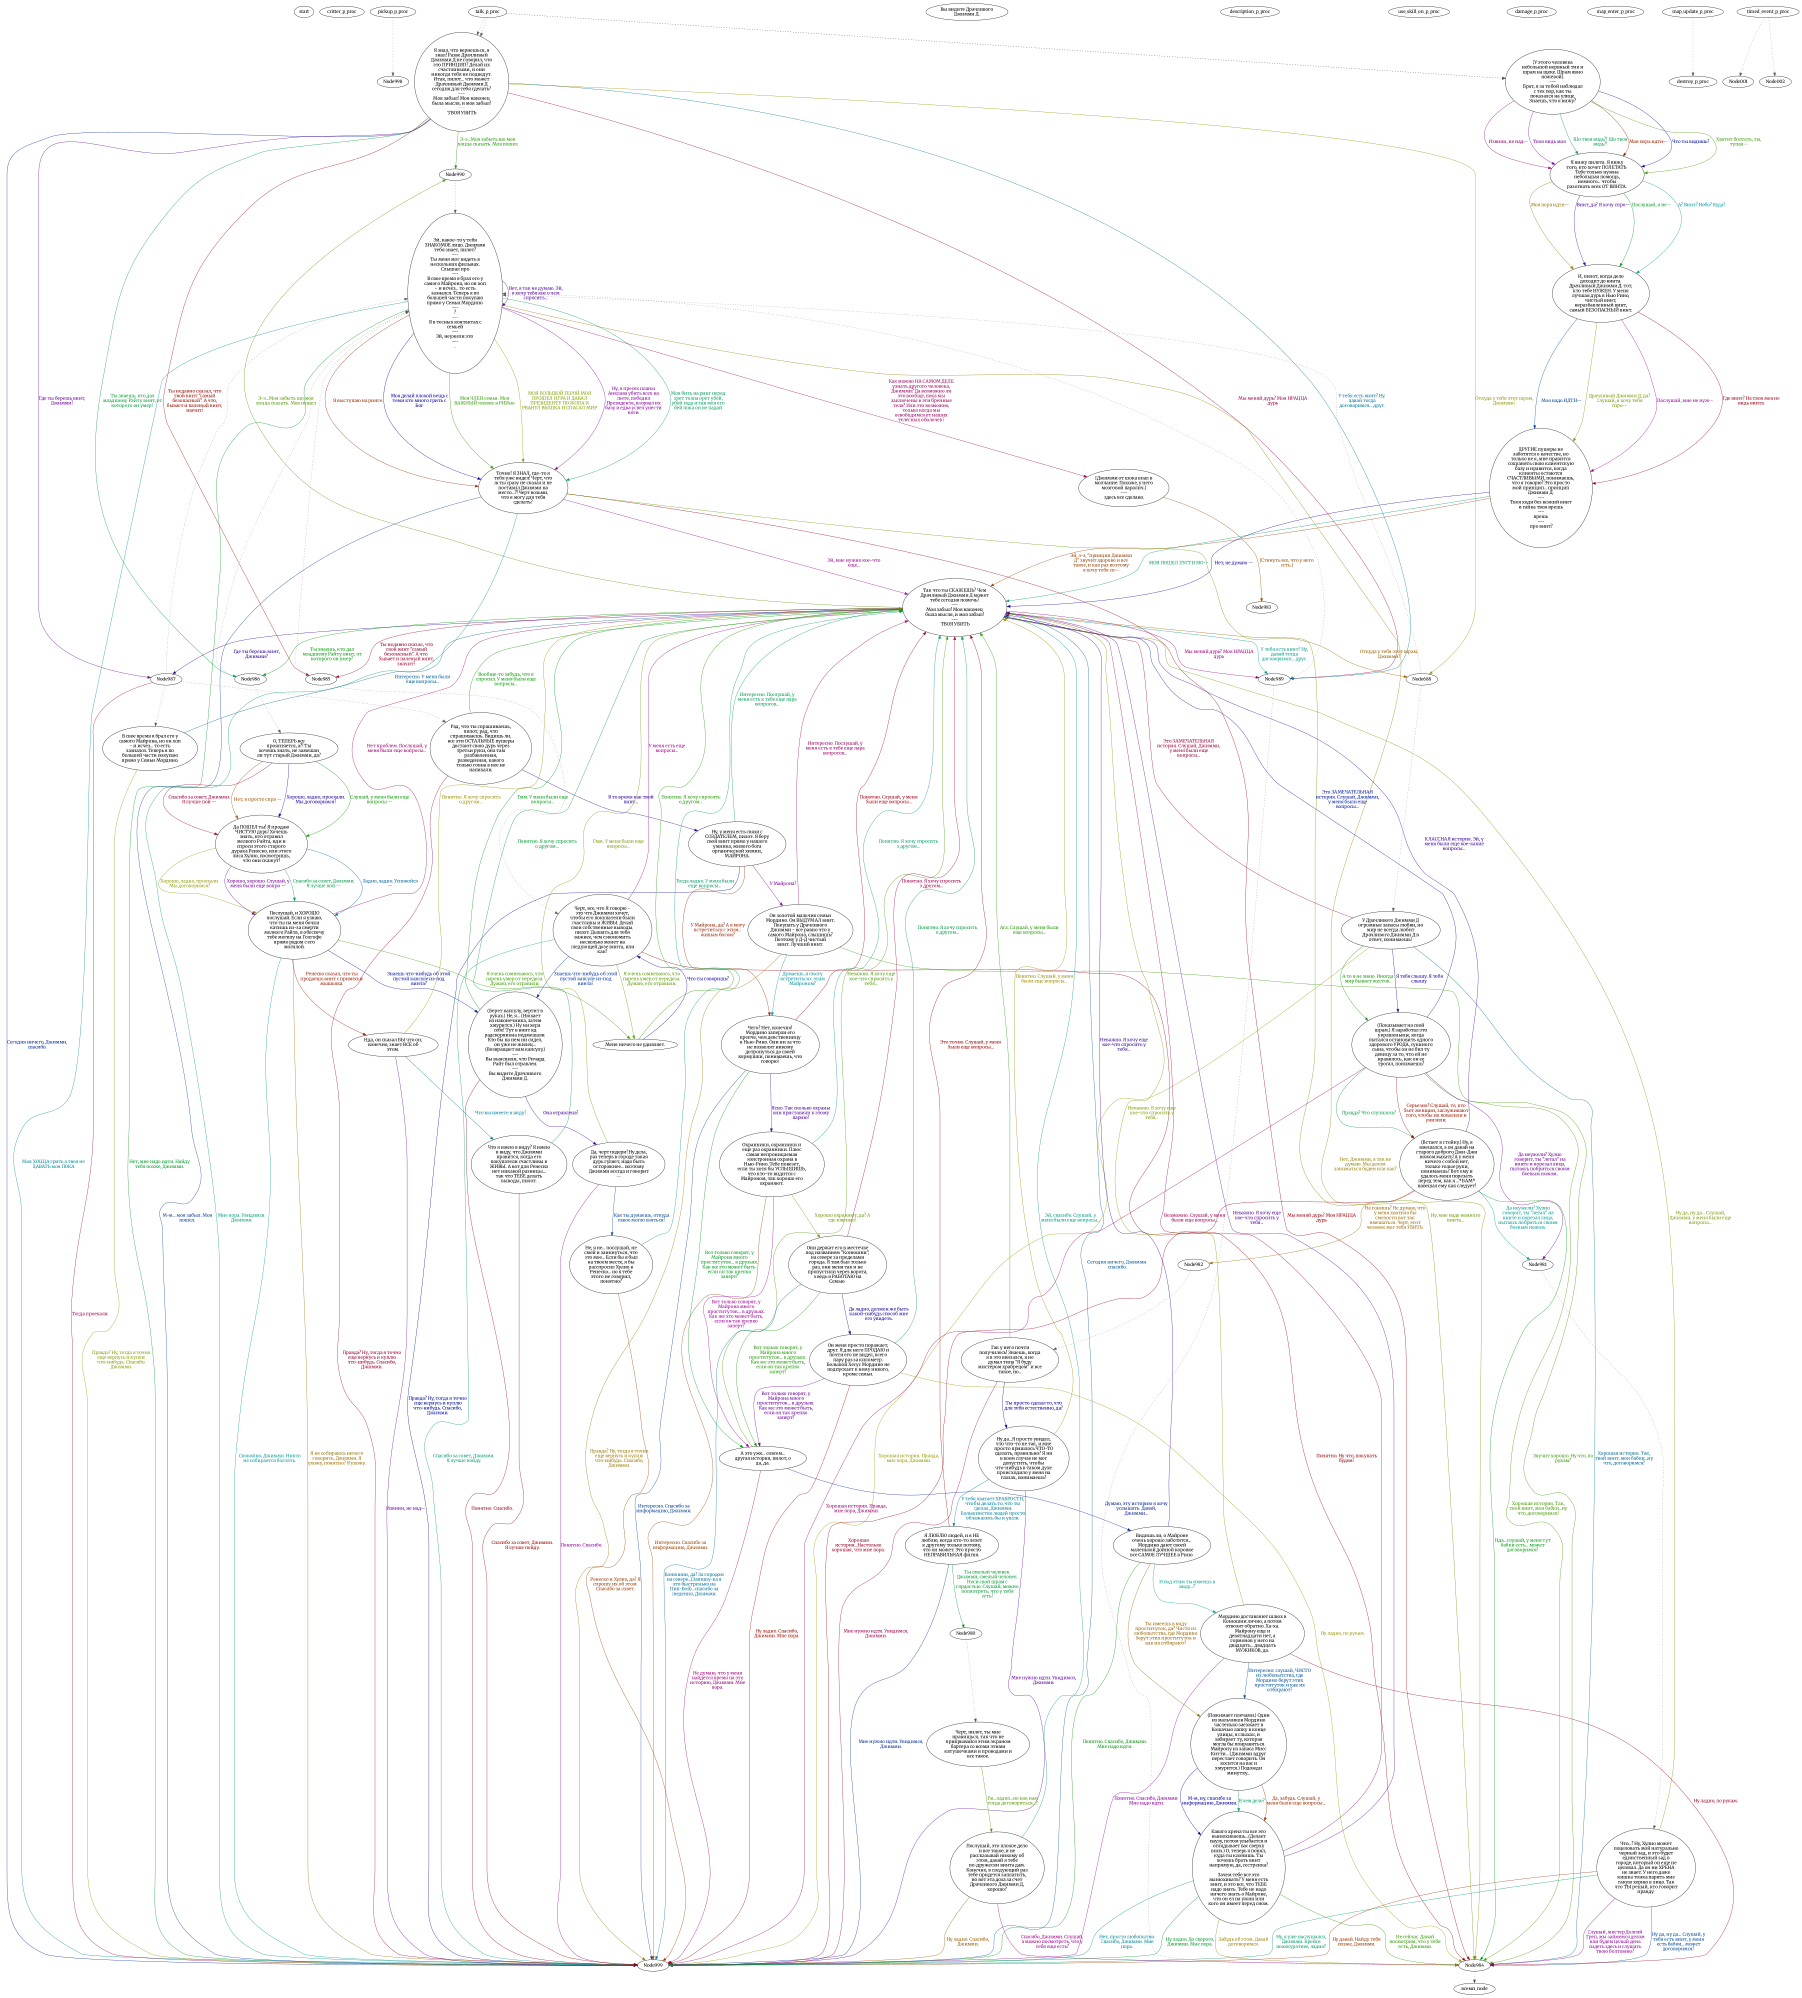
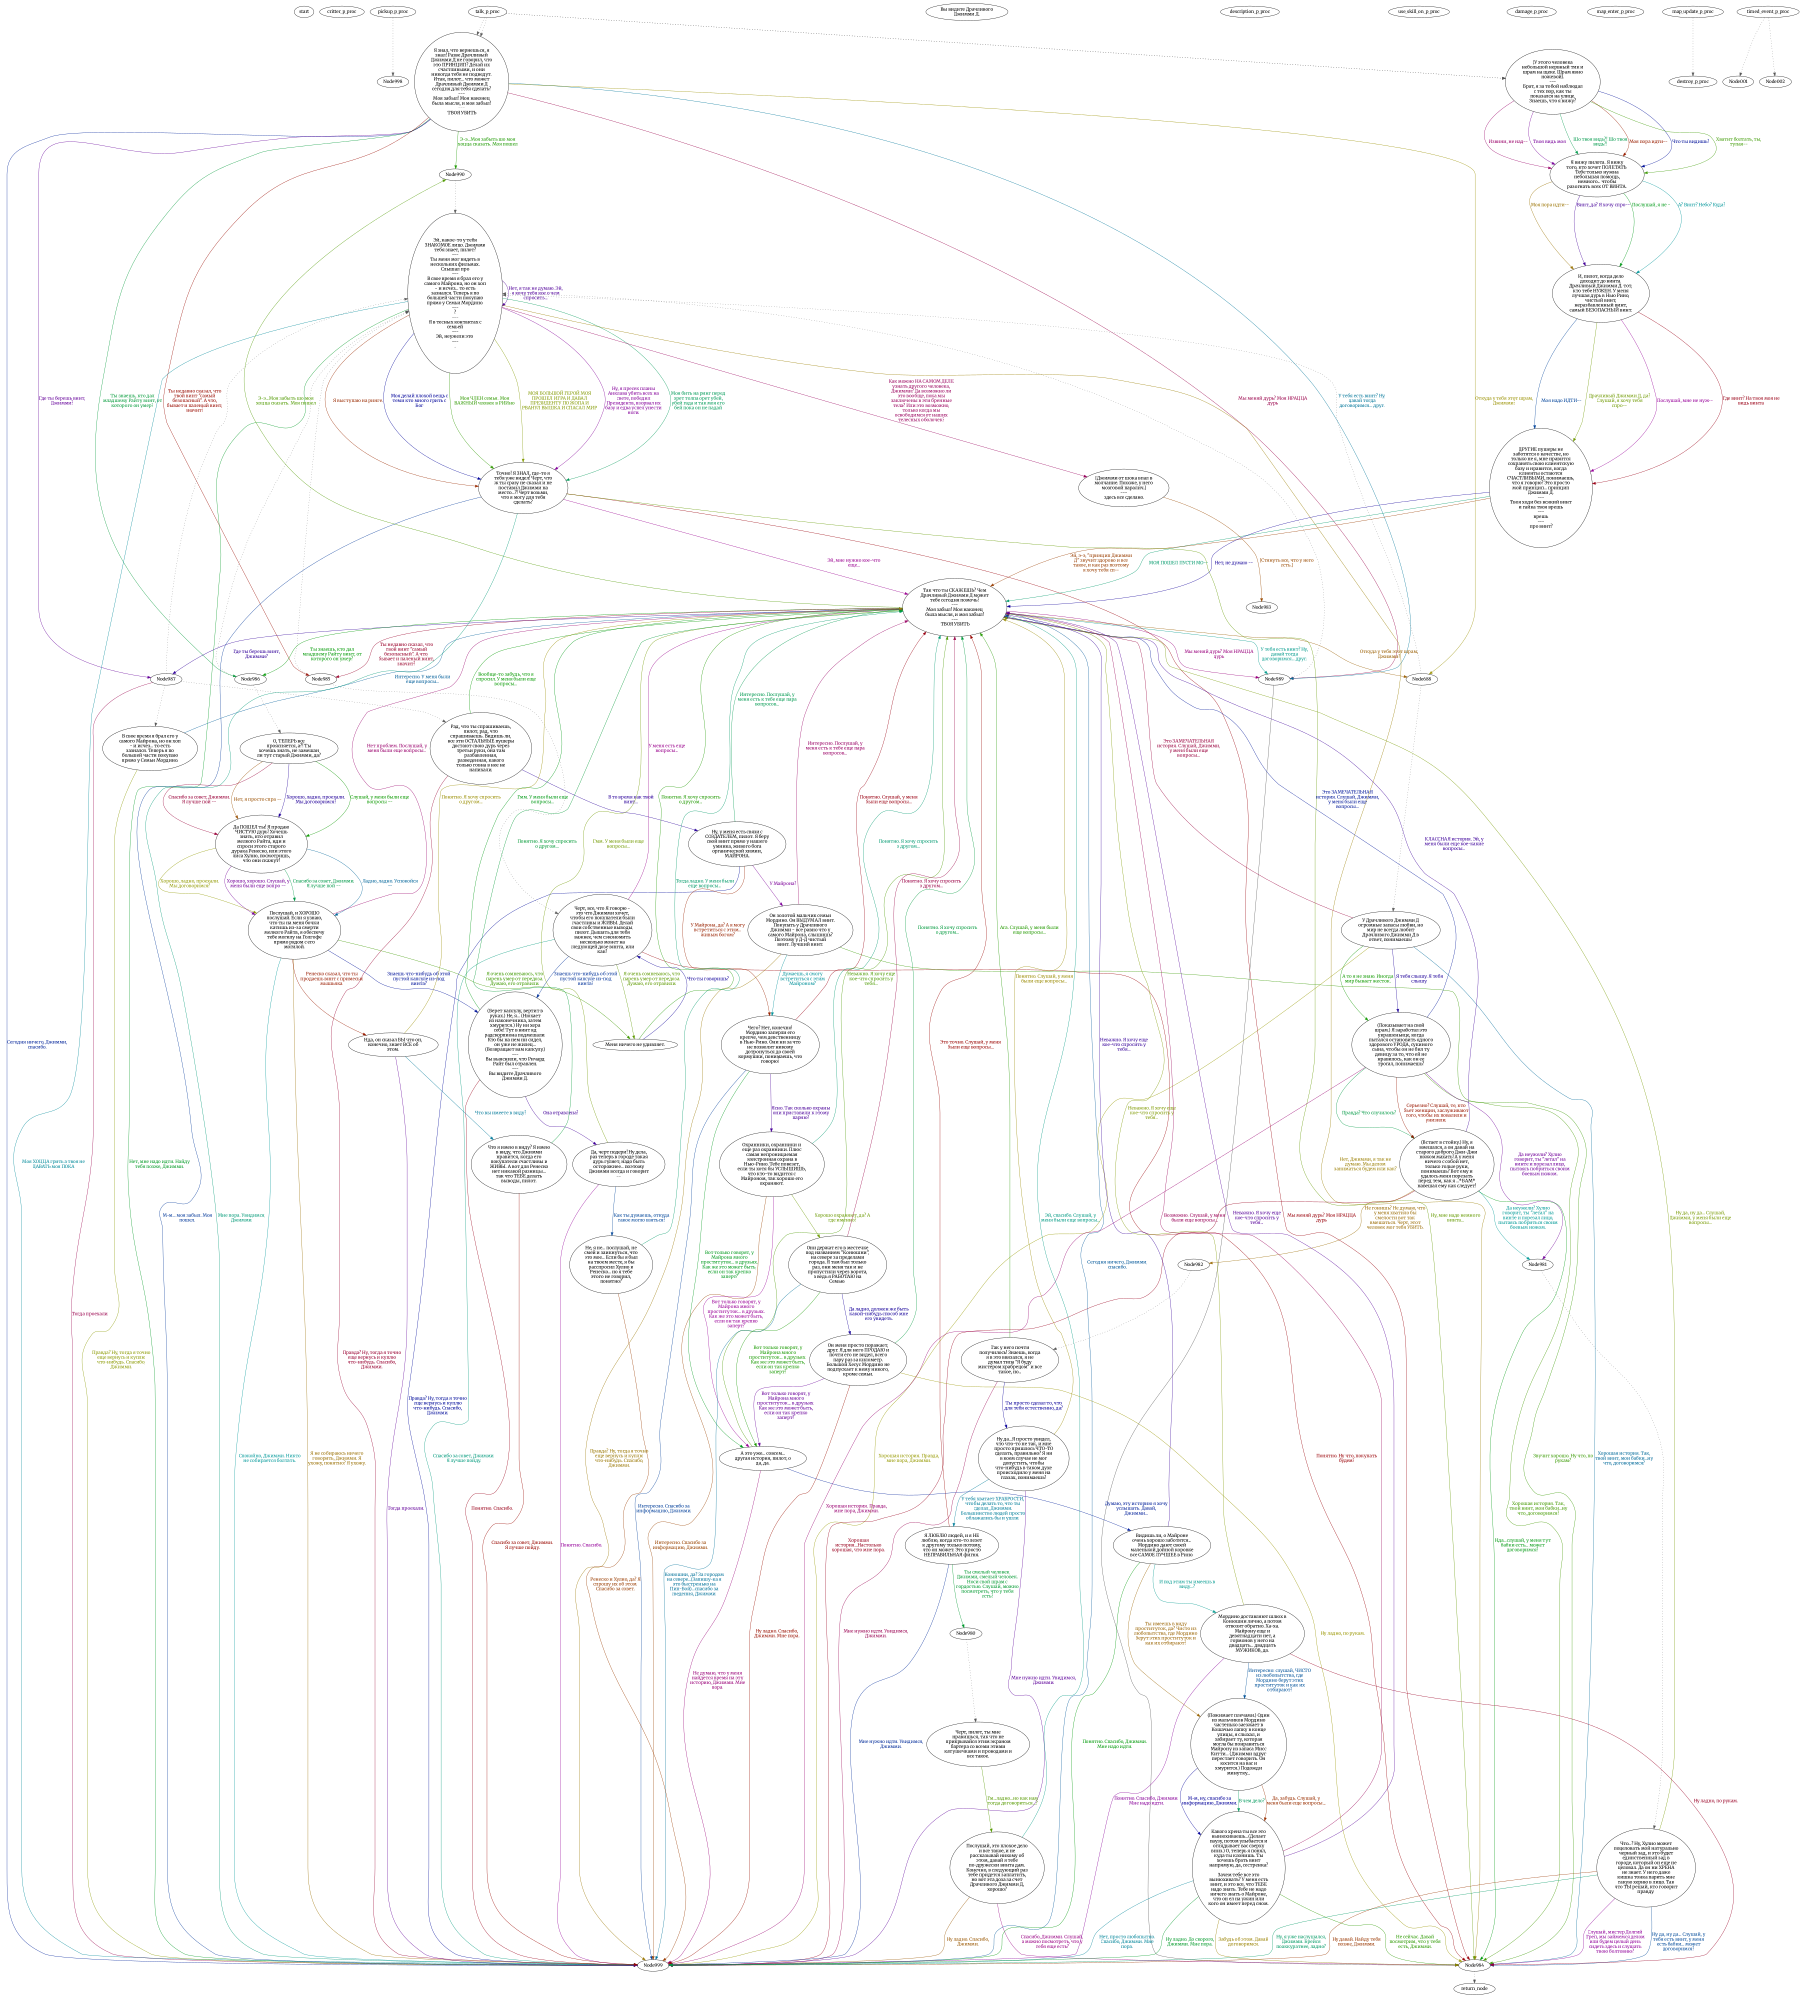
(1119, 1463) -> (1119, 1463)
(406, 1509) -> (406, 1509)
(1475, 1989) -> (1475, 1989)
